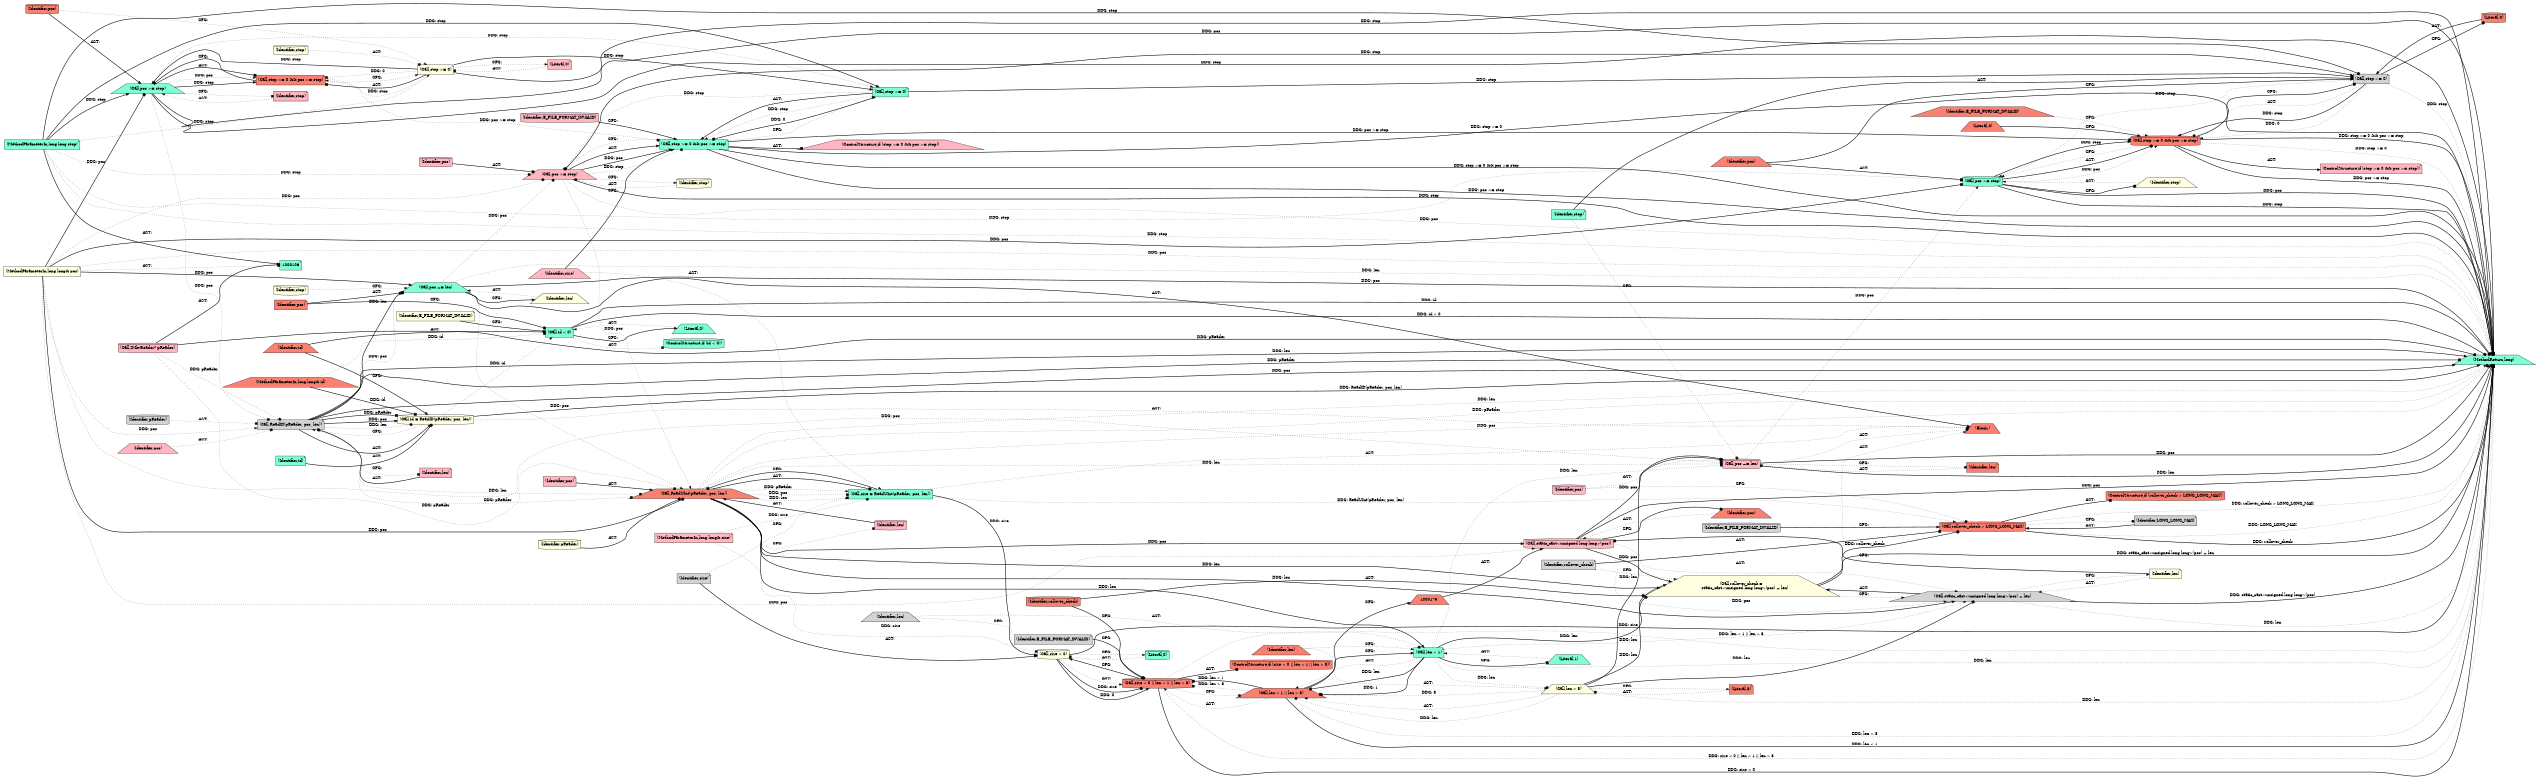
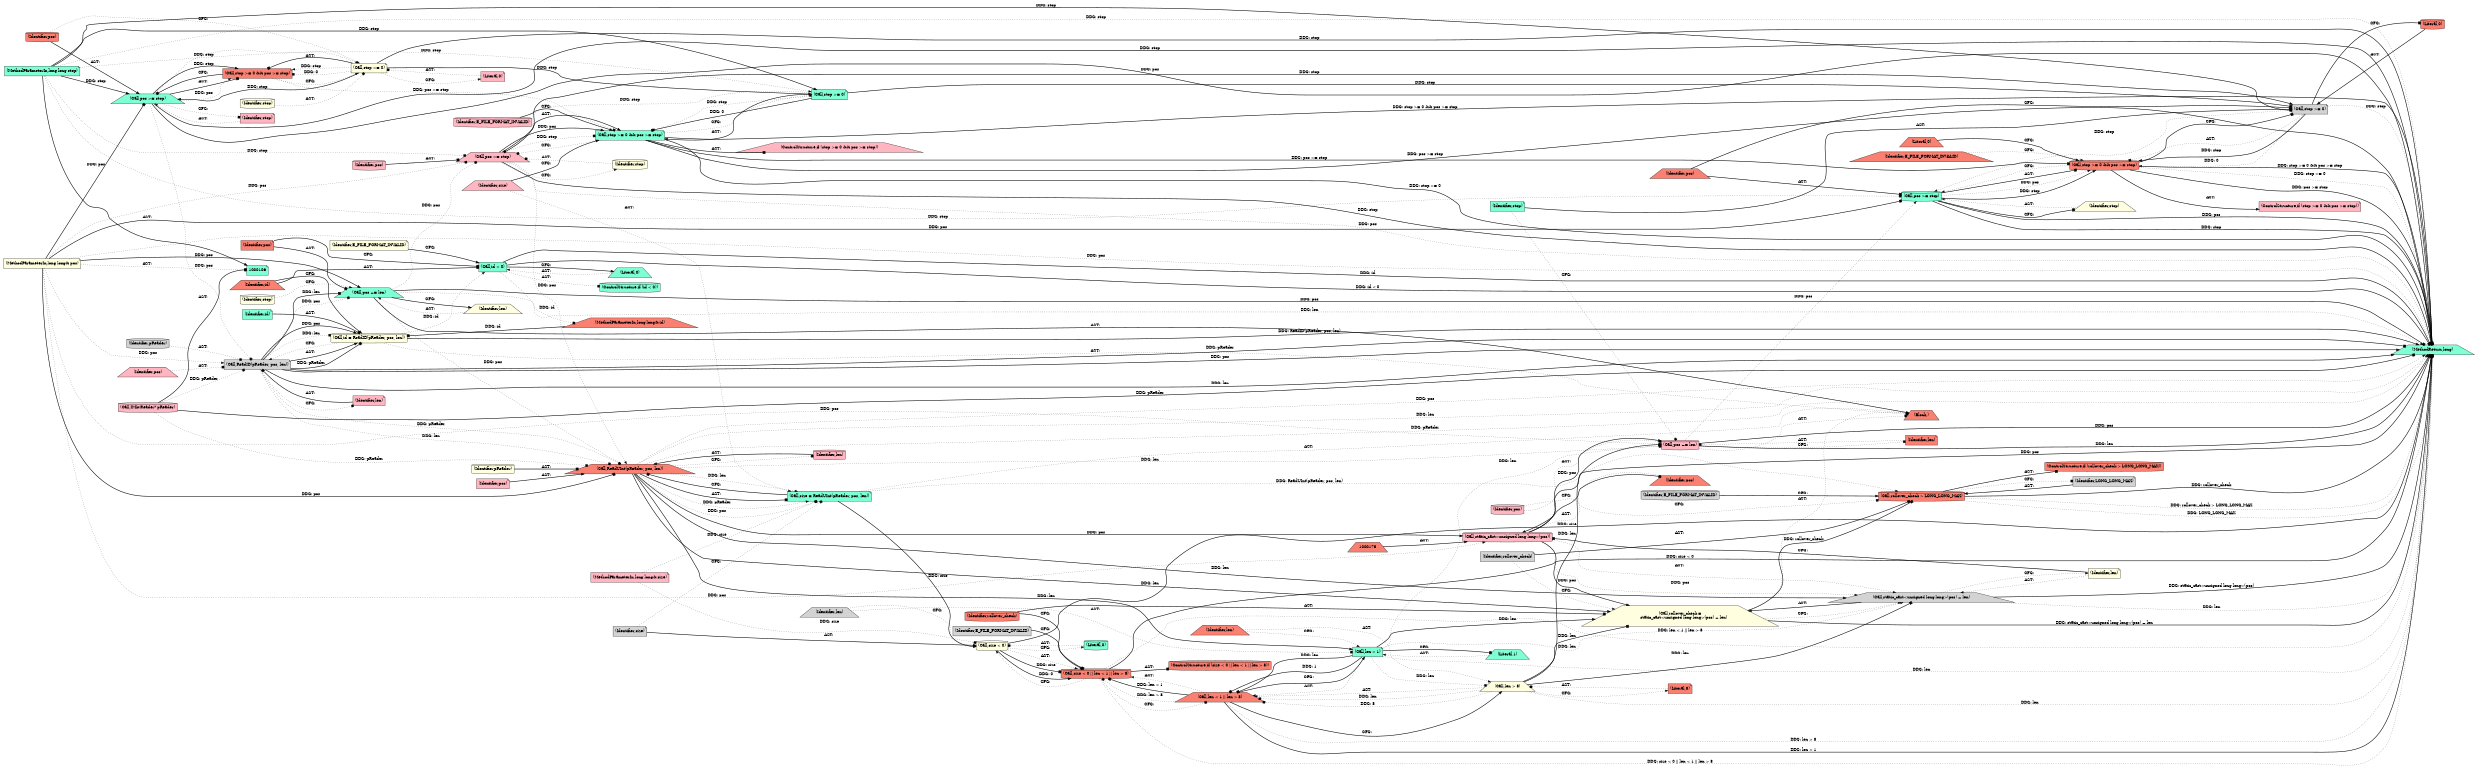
(422, 340) -> (529, 298)
(1343, 634) -> (1367, 736)
(1106, 669) -> (1036, 684)
